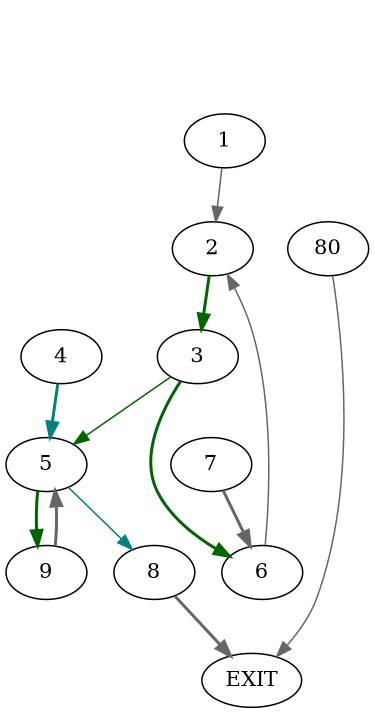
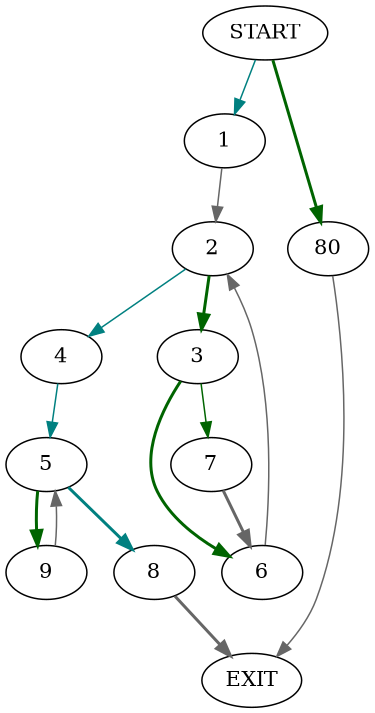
none -> (265, 33)
none -> (143, 298)
(55, 403) -> (55, 403)
(128, 406) -> (204, 403)
(95, 513) -> (95, 513)
(56, 526) -> (56, 526)
